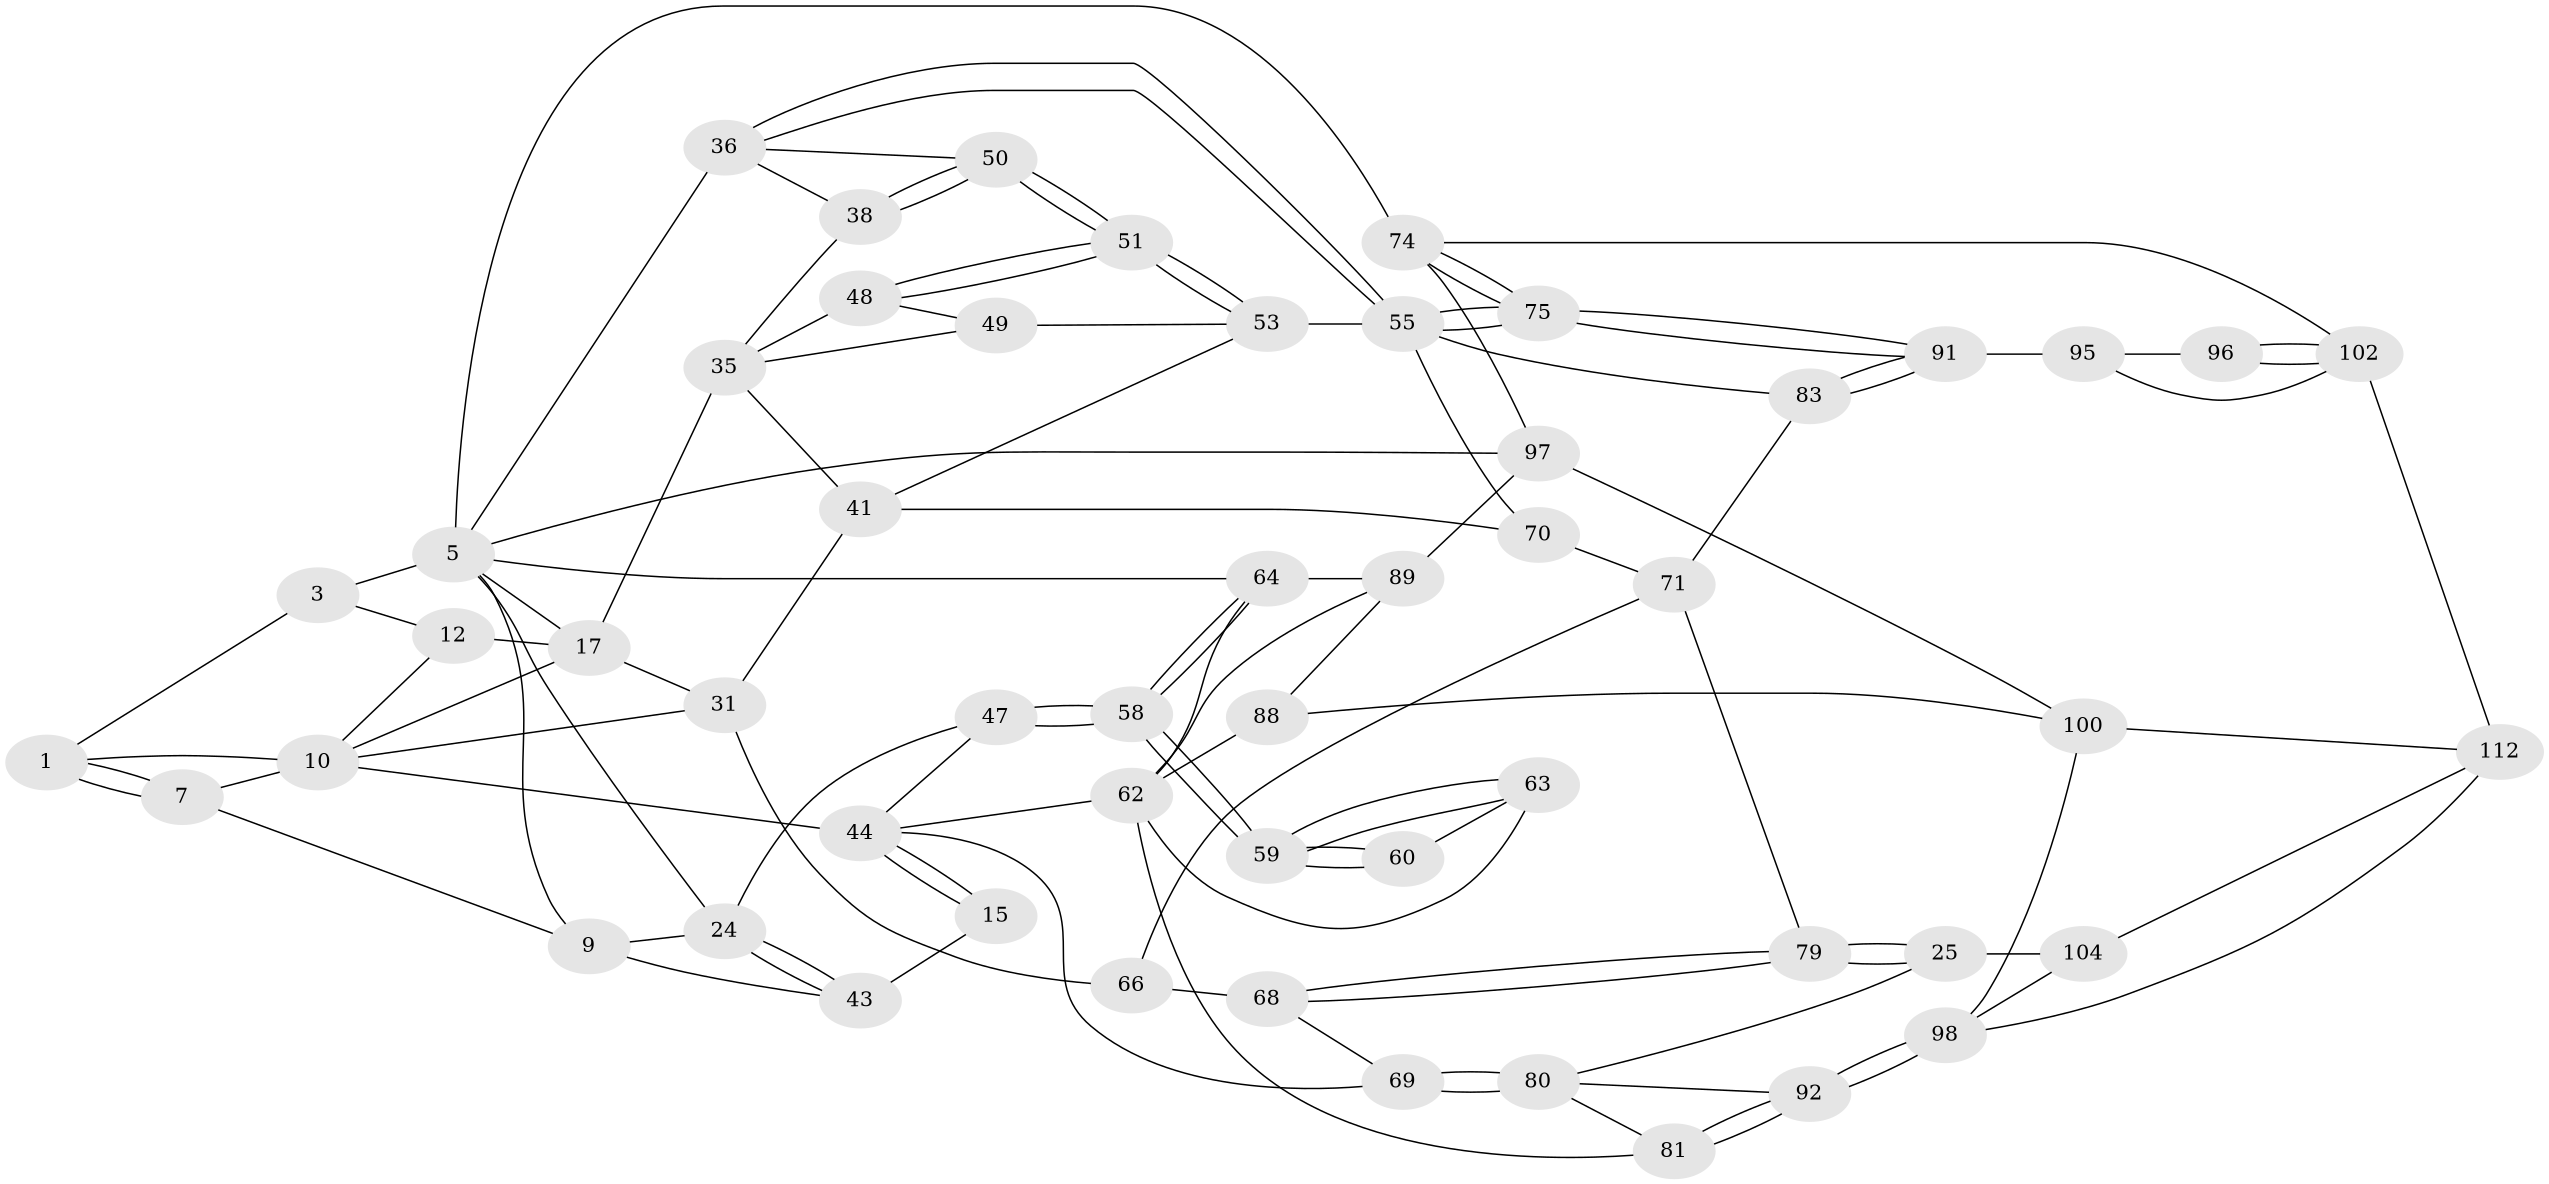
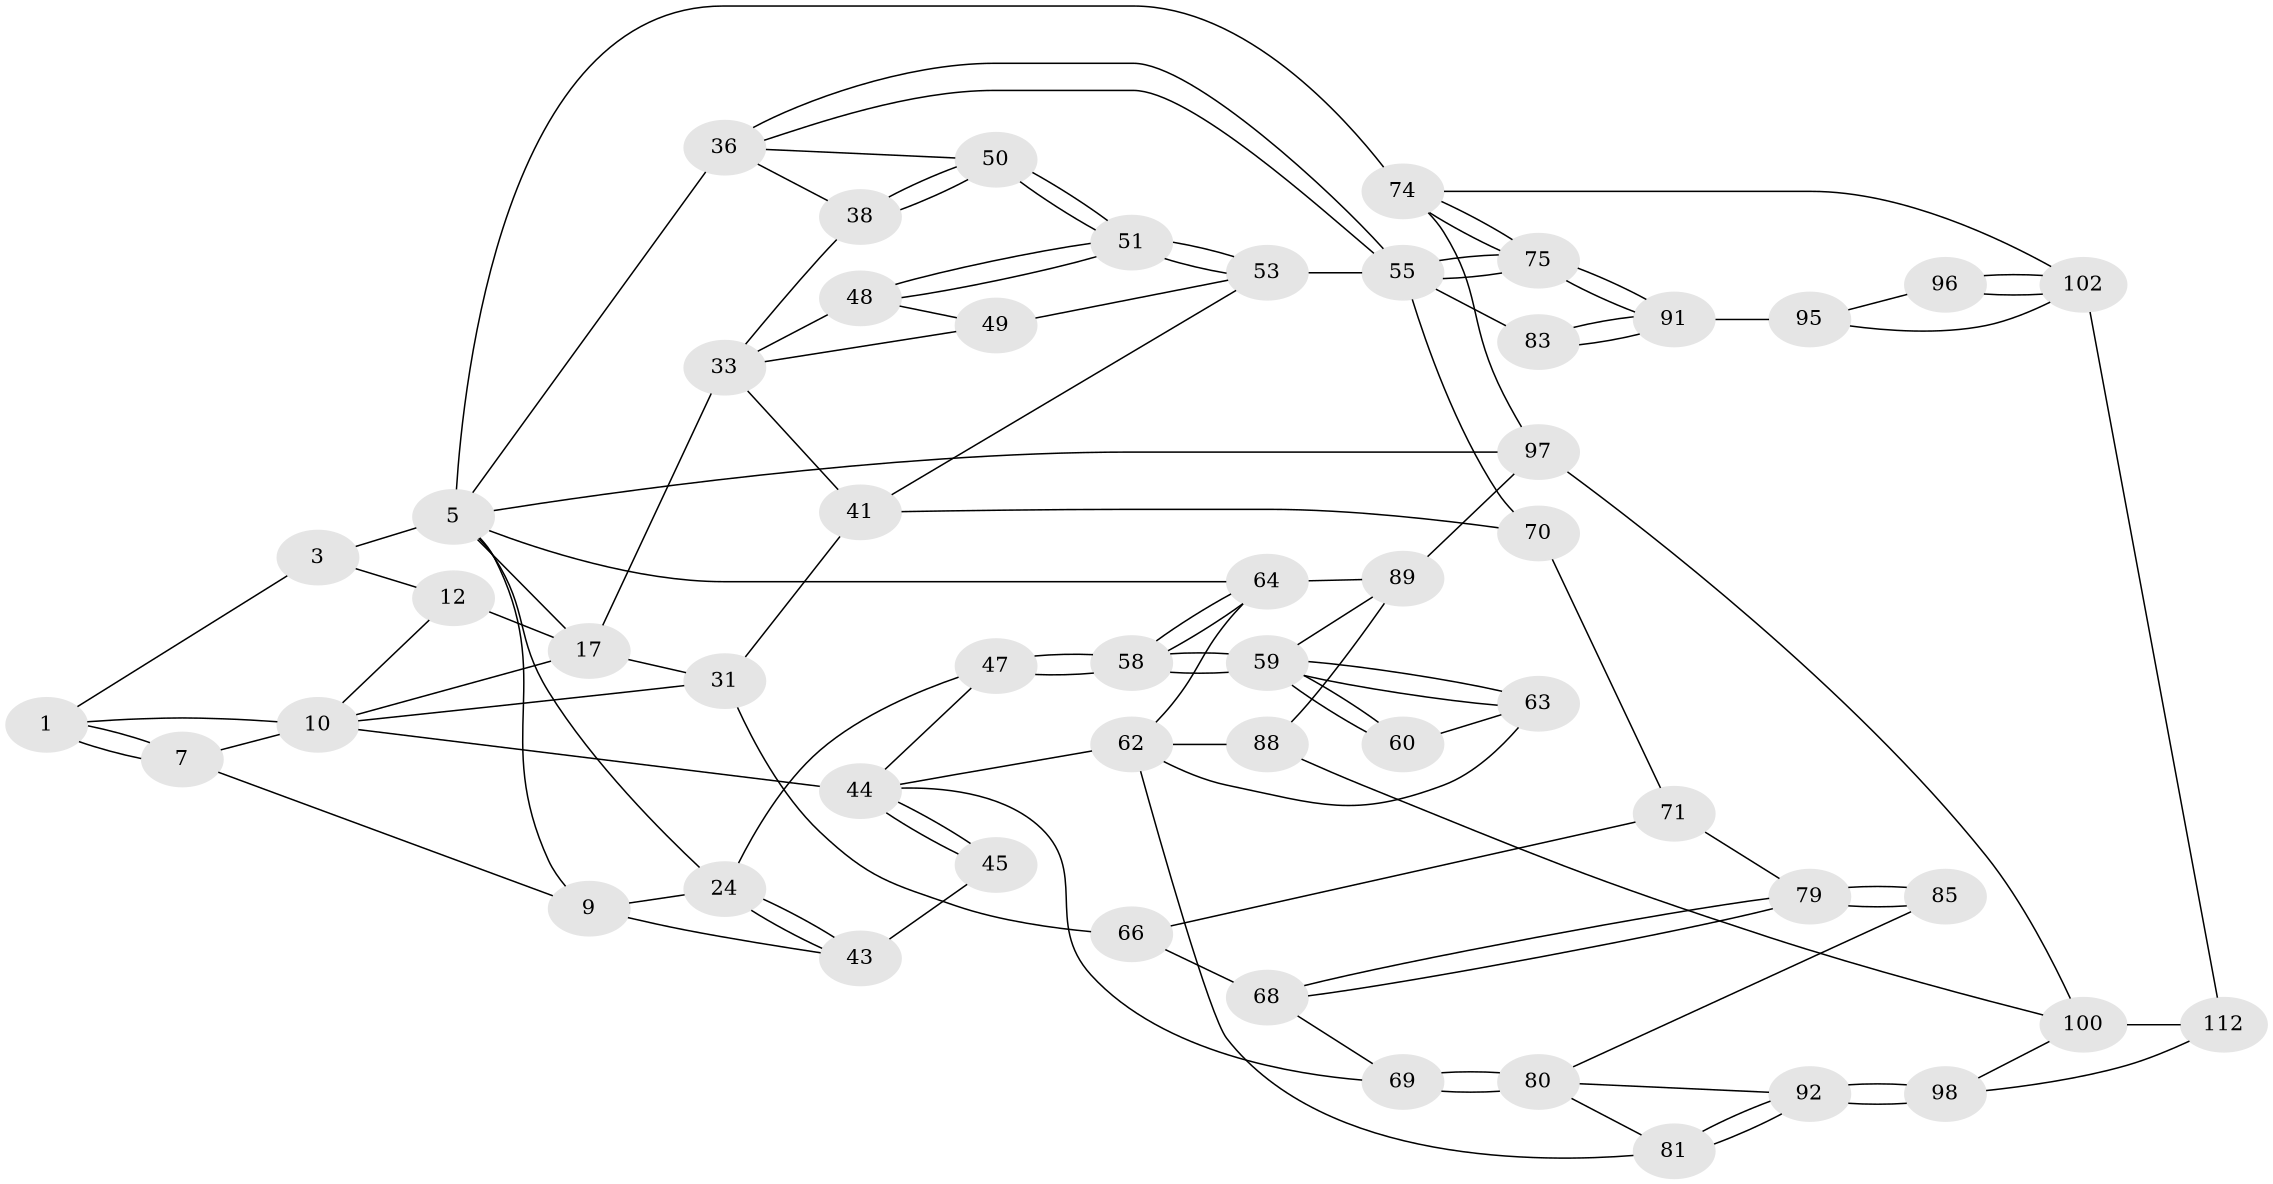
(725, 368) -> (725, 368)
(1742, 491) -> none
(1243, 663) -> (1335, 621)
(996, 916) -> (996, 865)
(1945, 954) -> (1945, 897)
(2084, 954) -> none
